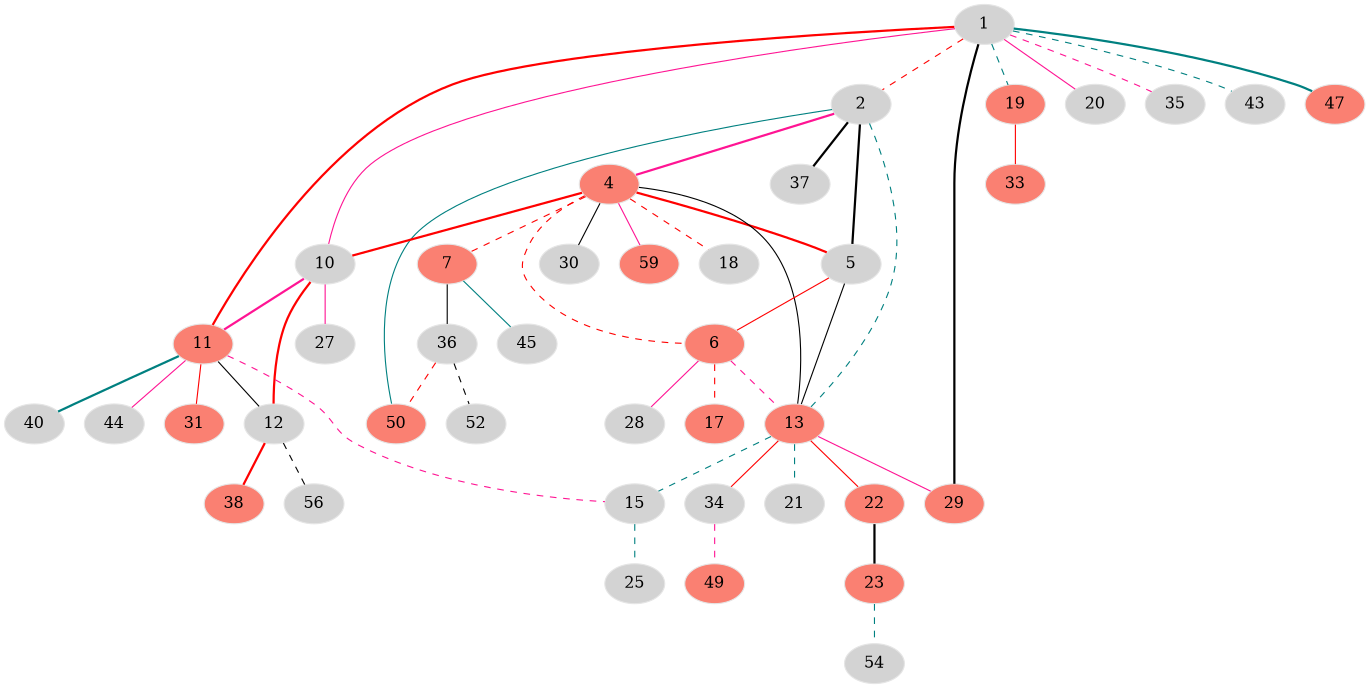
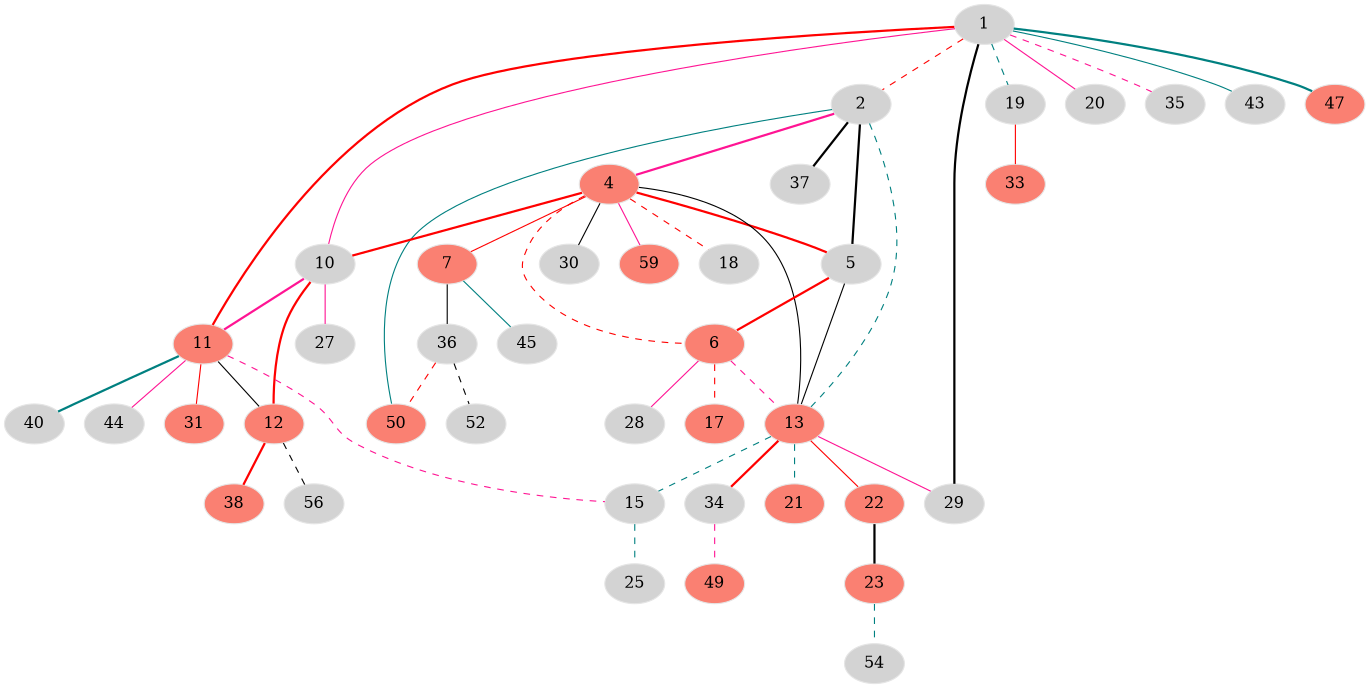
(1124, 56) -> (1124, 56)
(1015, 104) -> (1015, 104)
(528, 224) -> (528, 224)
(783, 304) -> (783, 304)
(274, 424) -> (274, 424)
(755, 464) -> (755, 464)
(795, 504) -> (795, 504)
(954, 504) -> (954, 504)
